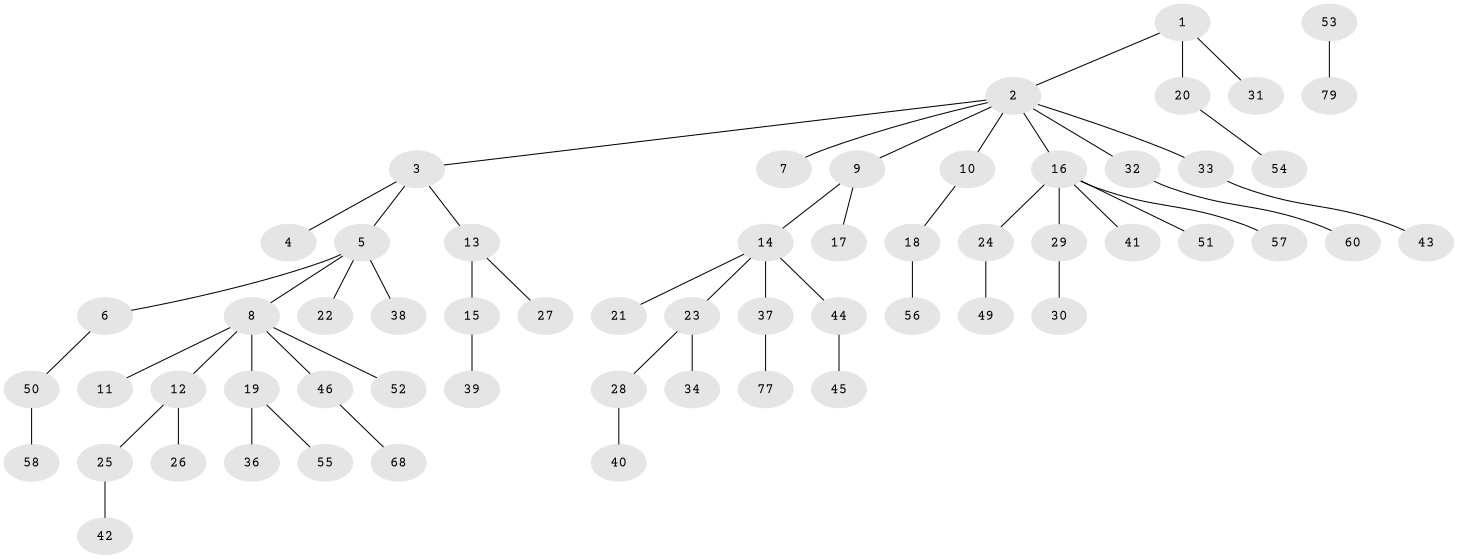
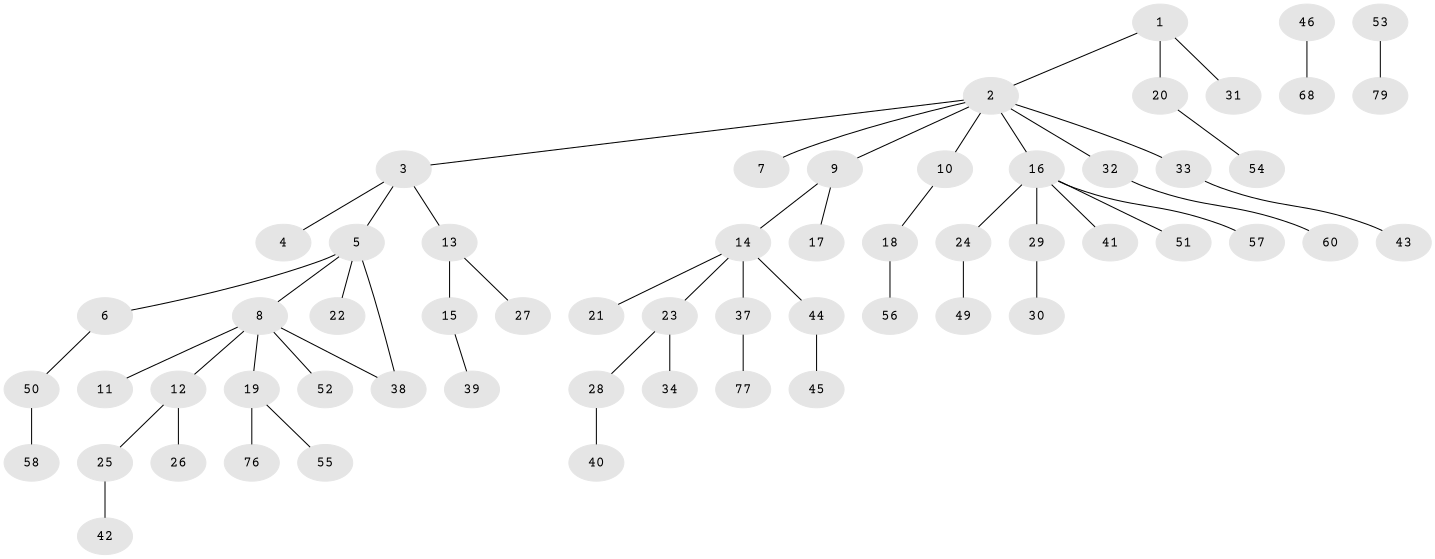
(288, 353) -> (329, 353)
(252, 463) -> (252, 463)
